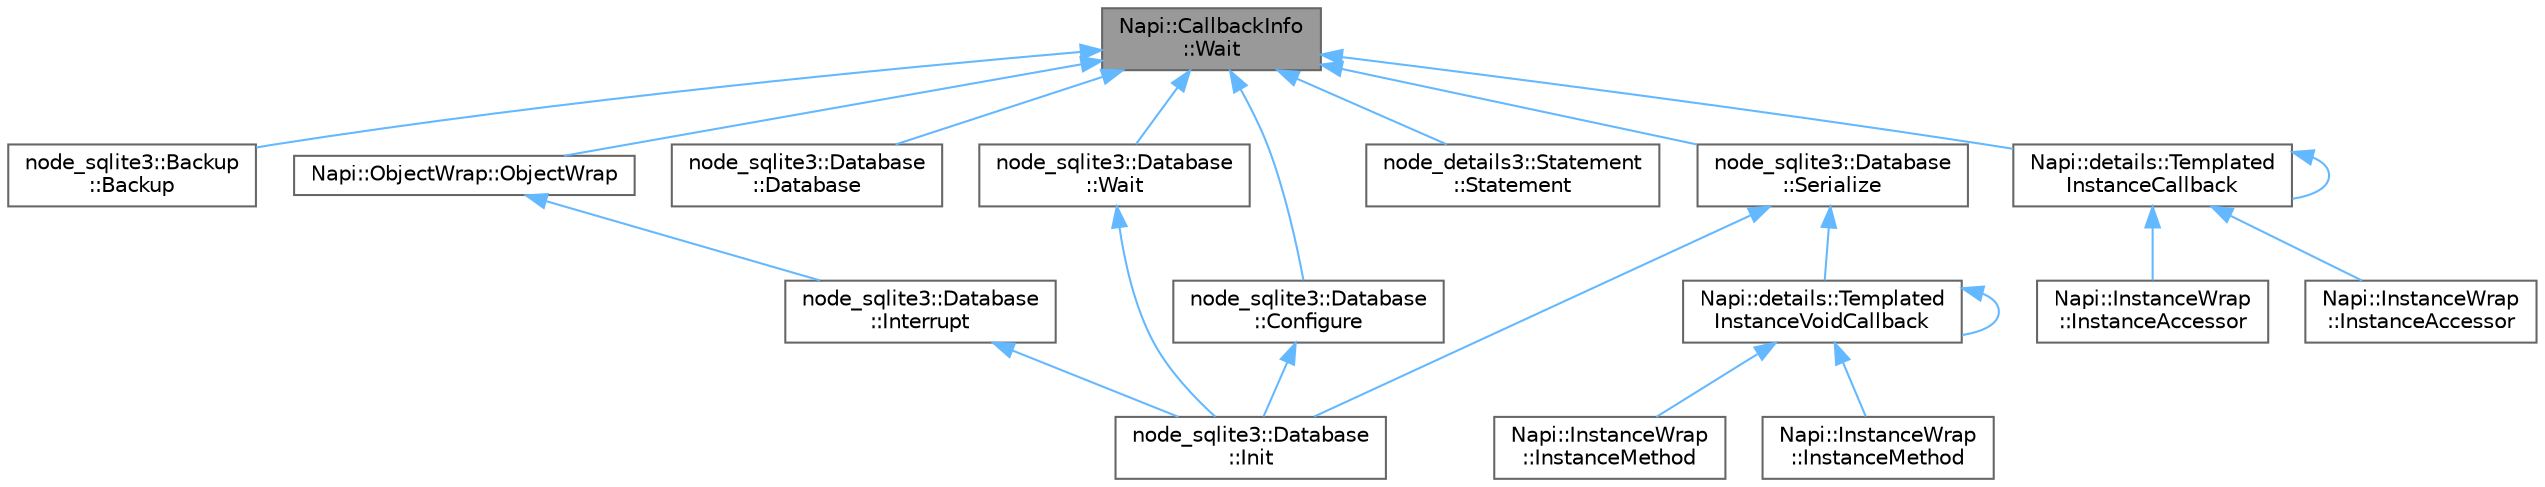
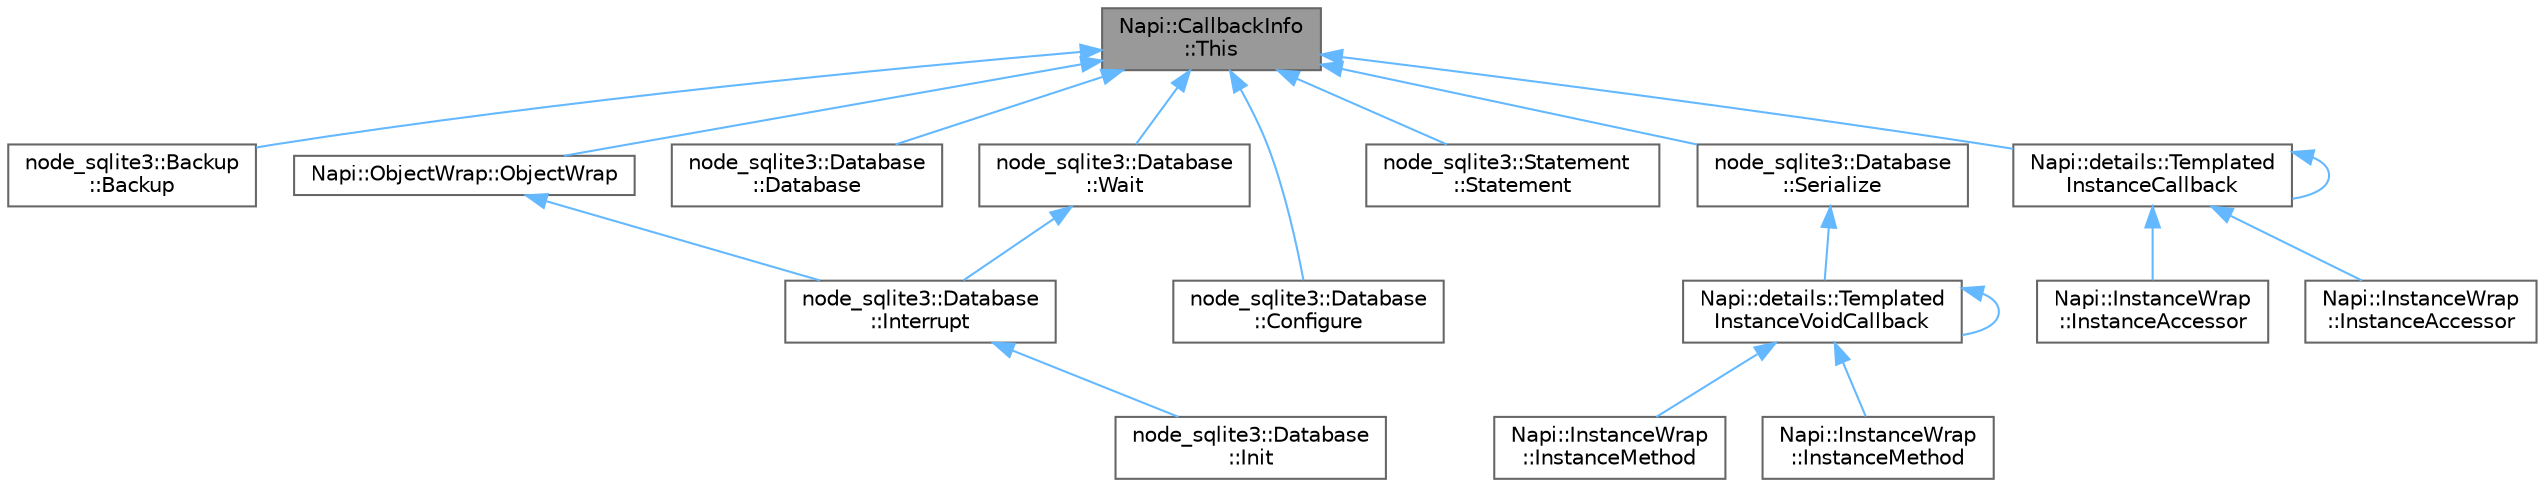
(1212, 39) -> (1212, 39)
(1513, 175) -> (1513, 175)
(1532, 316) -> none
(1148, 332) -> (1009, 250)
(1275, 389) -> none
